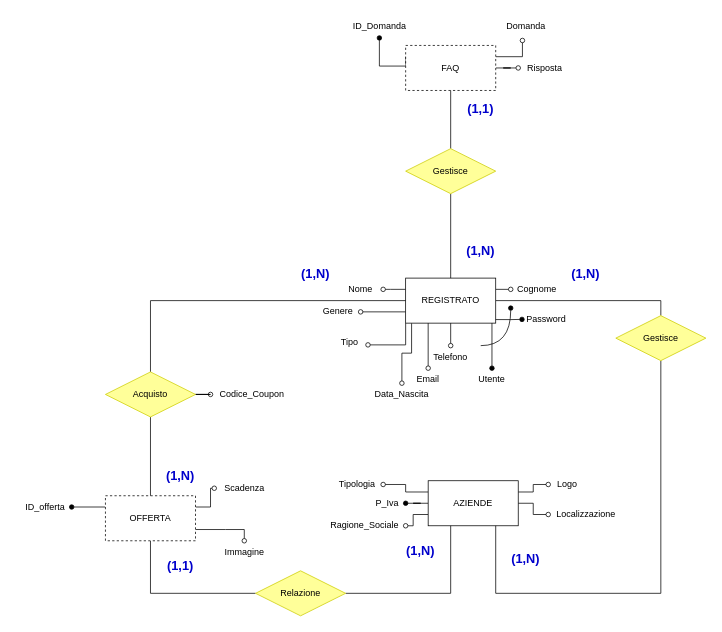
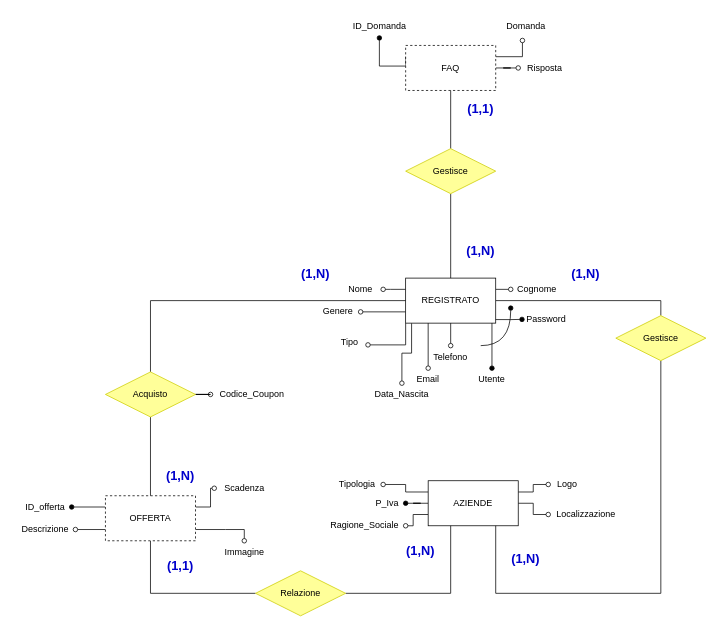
none -> (45, 529)
none -> (92, 529)
